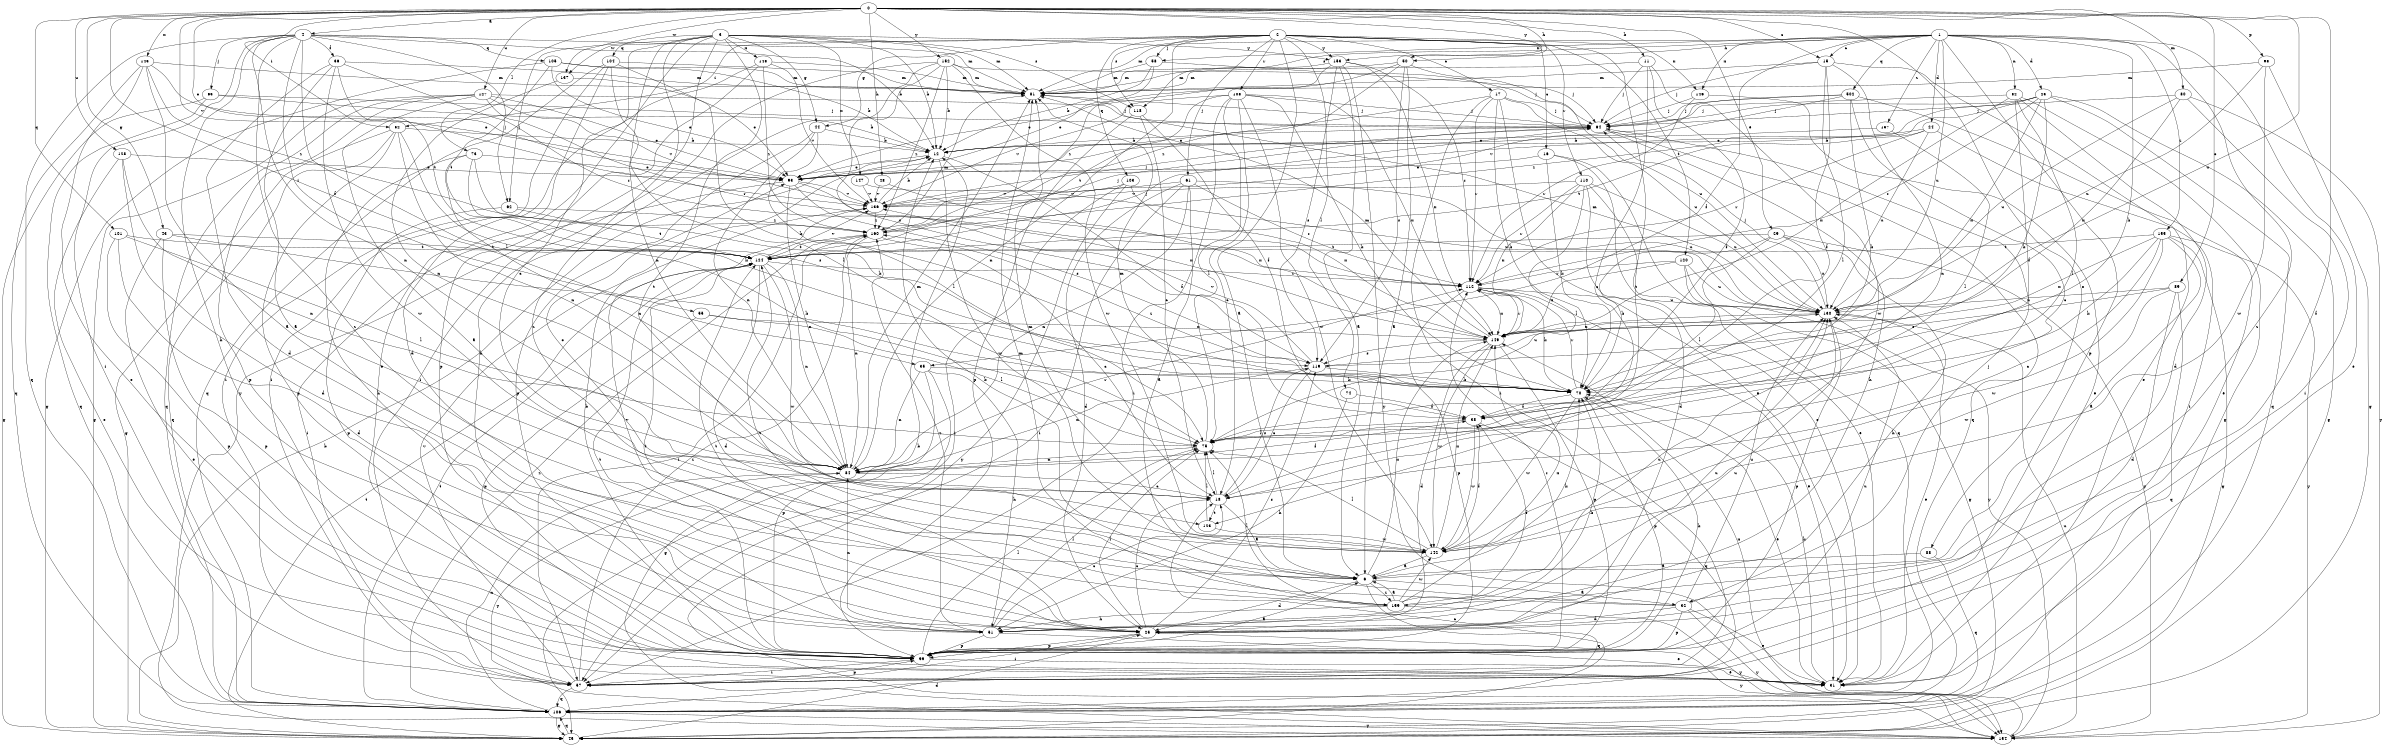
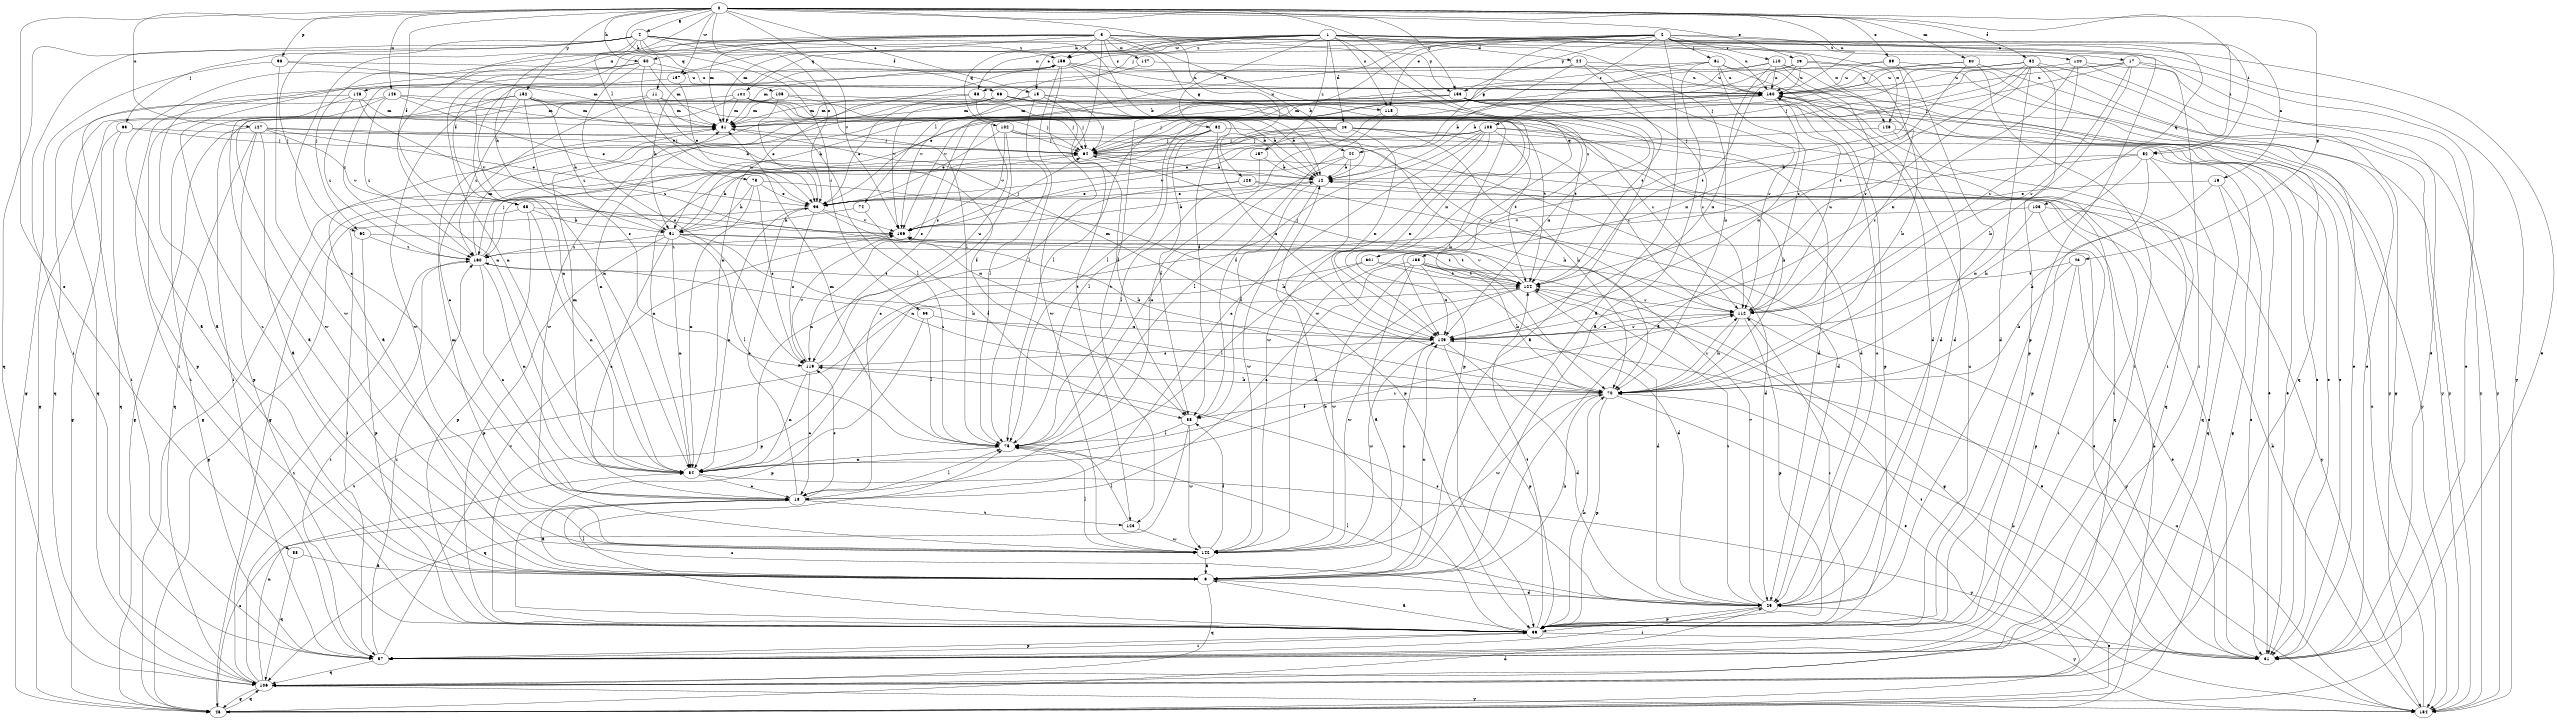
(726, 45) -> none
(1116, 61) -> (1419, 61)
(1850, 94) -> (1005, 127)
(882, 181) -> none
(119, 234) -> (1370, 260)
(1160, 456) -> none
(1523, 590) -> (1637, 343)
